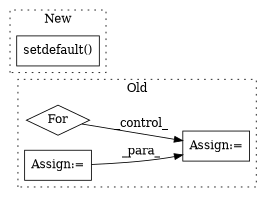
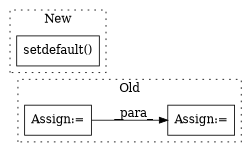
(58, 120) -> none
